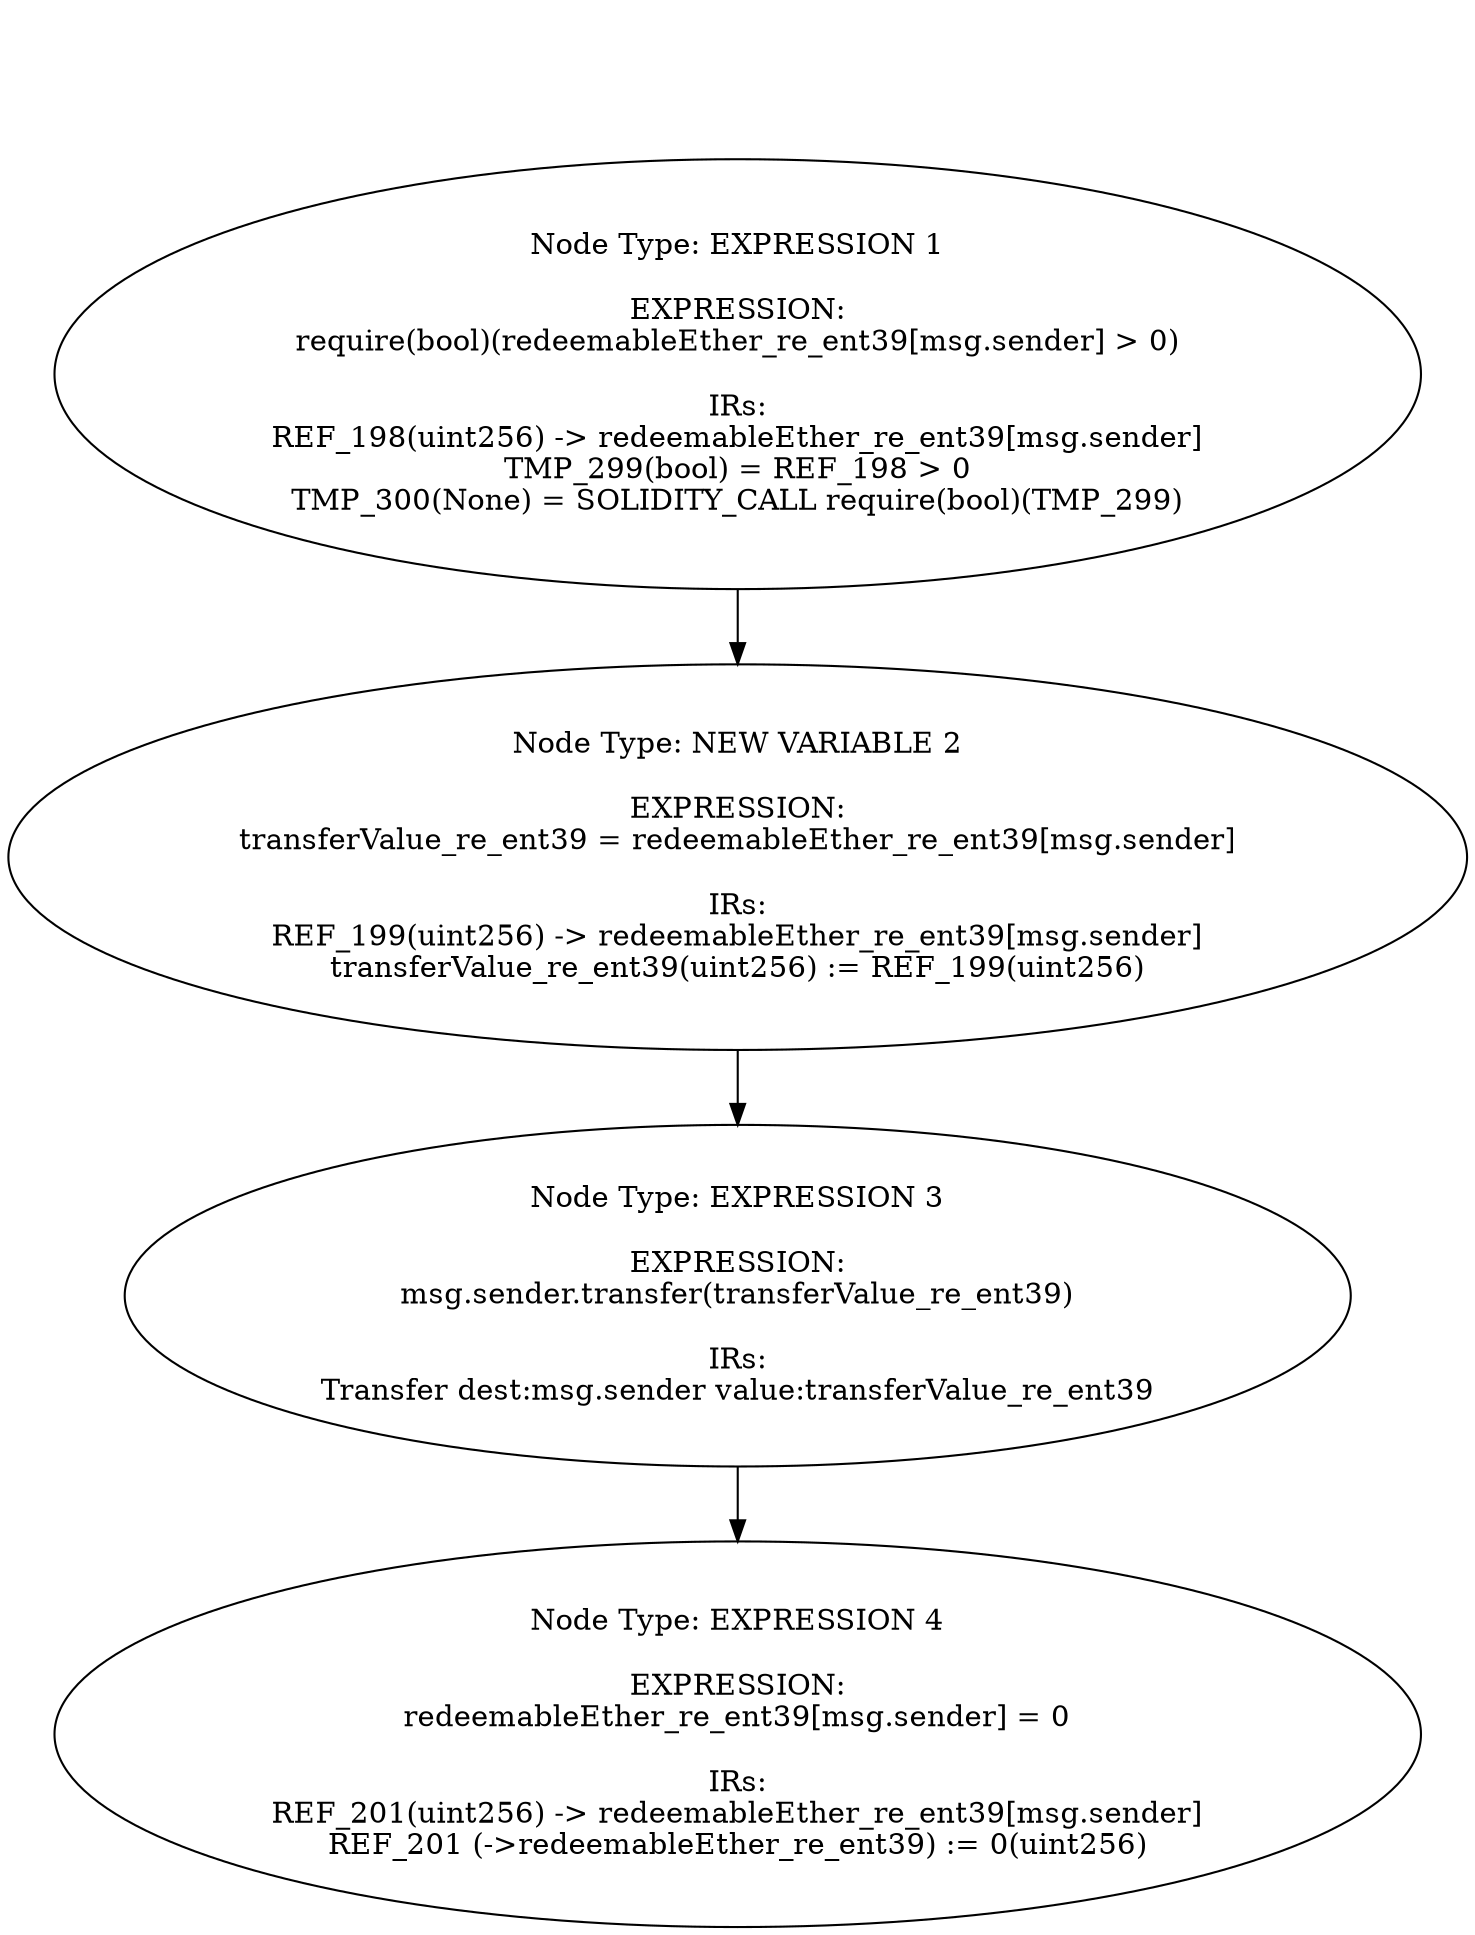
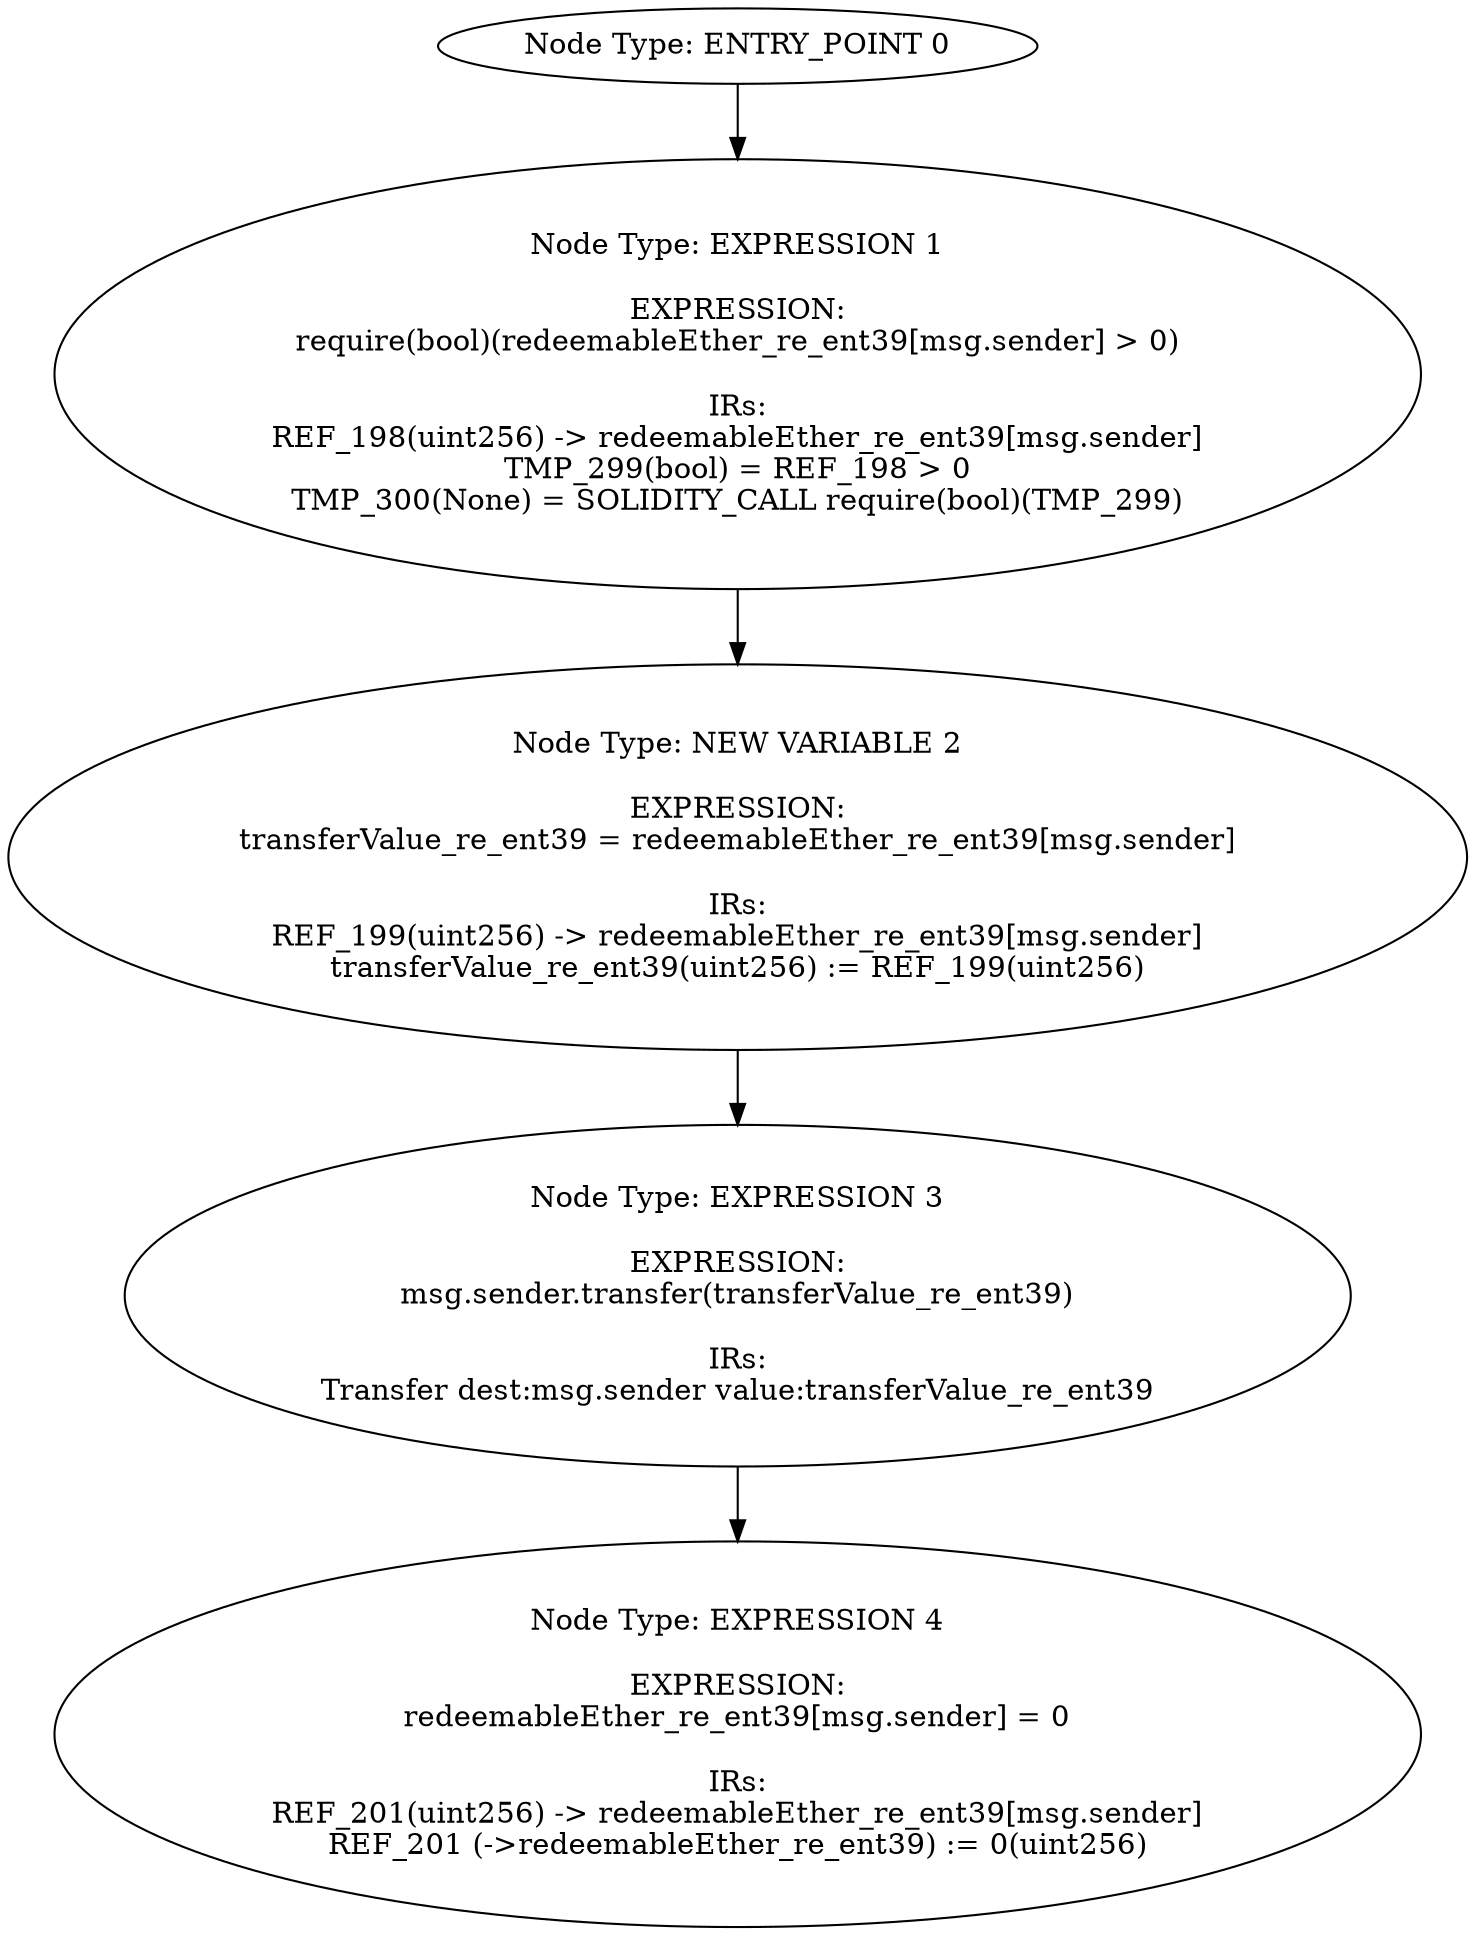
none -> (738, 46)
